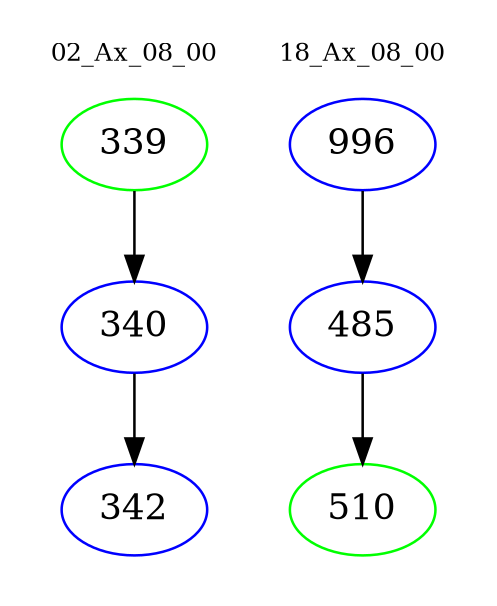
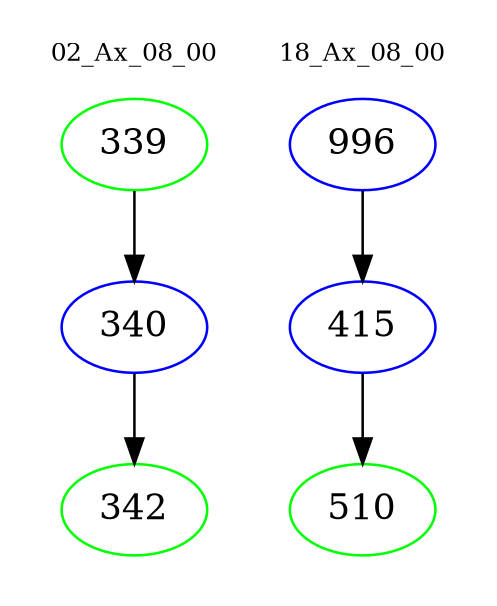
(363, 327) -> (363, 327)
(134, 510) -> (134, 510)
